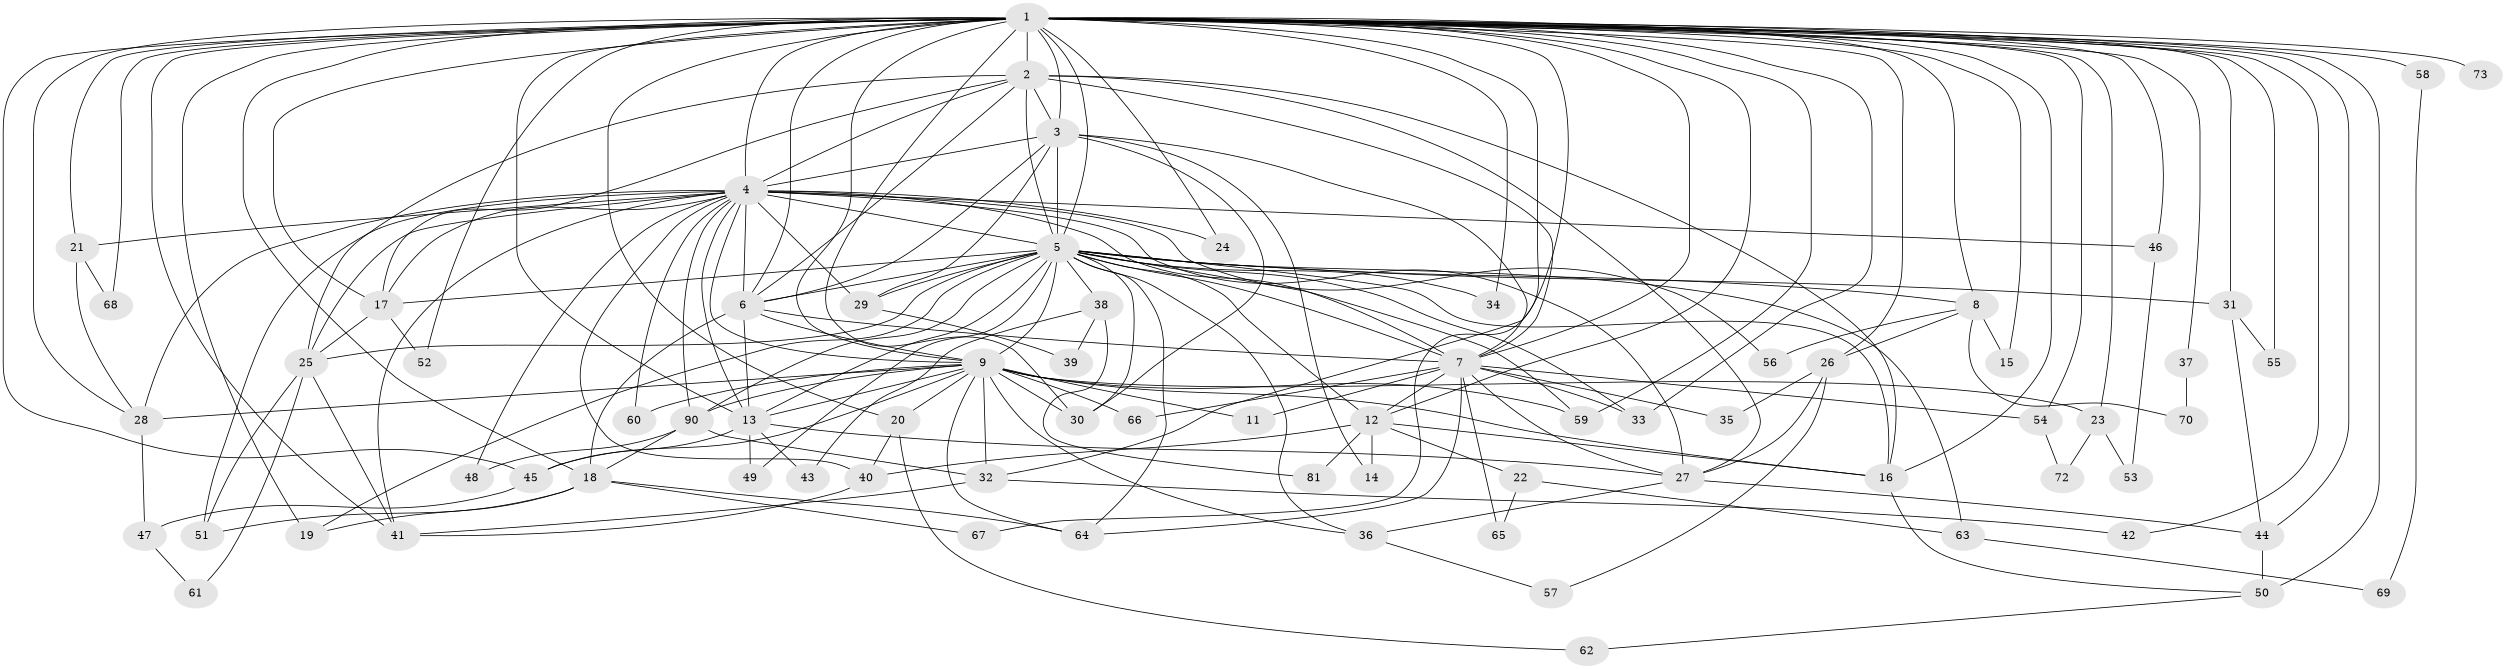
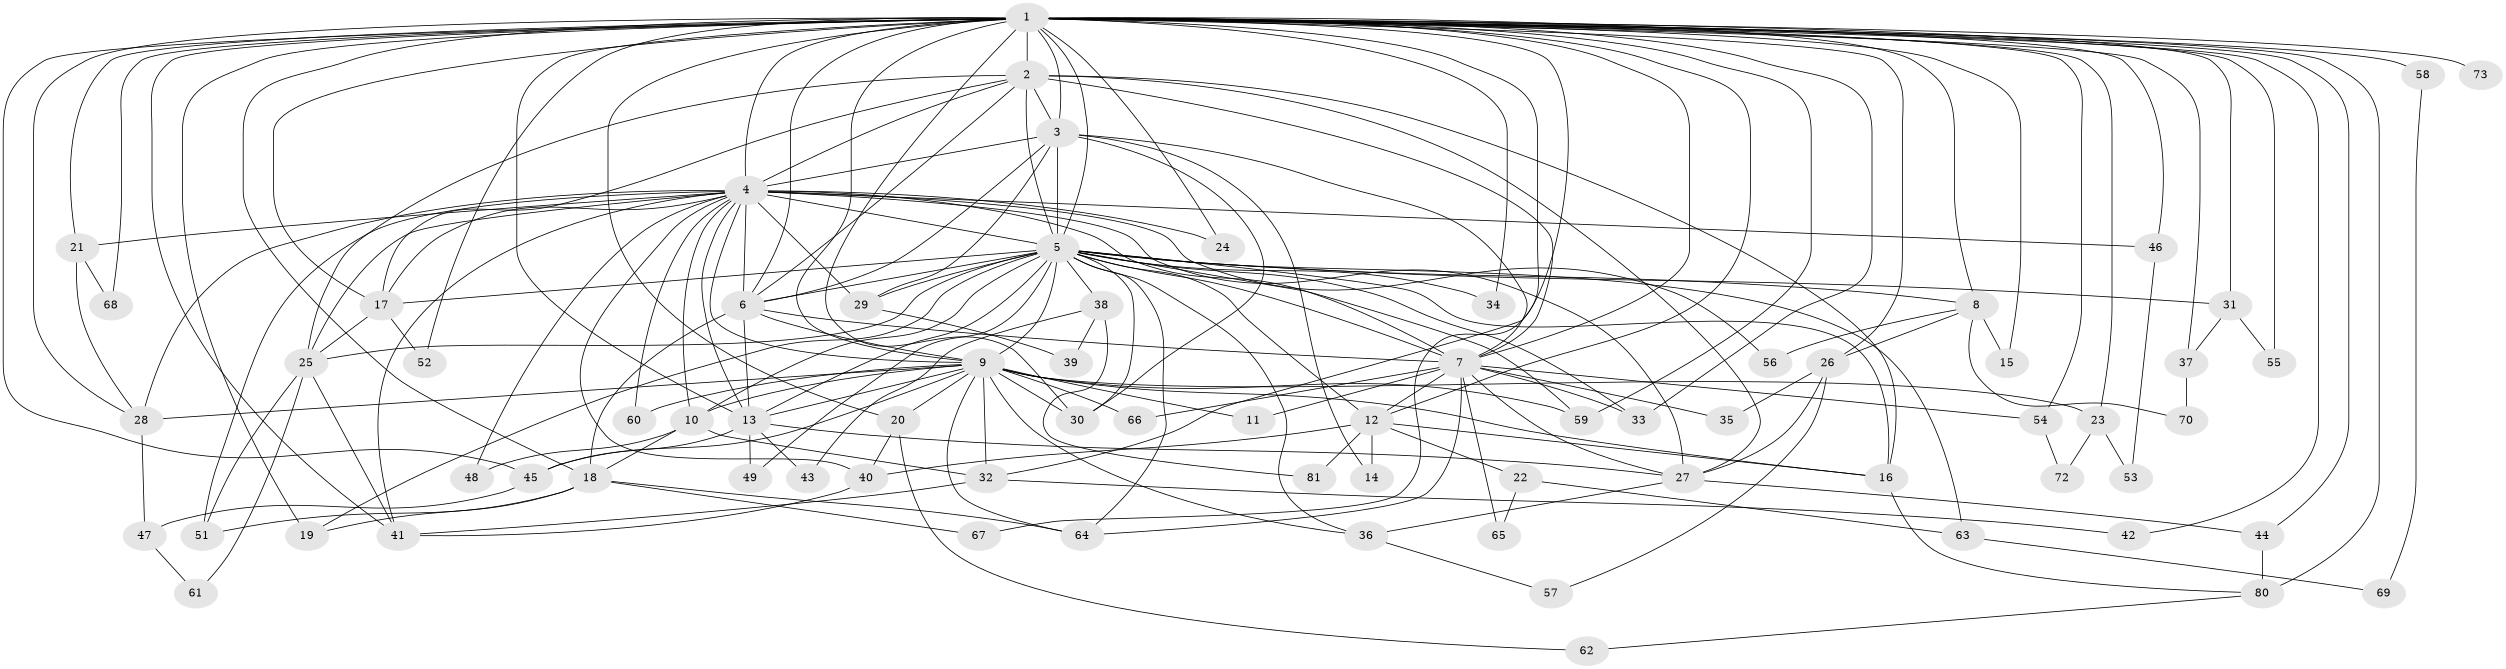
(1921, 48) -> none
(692, 421) -> (692, 421)
(2246, 421) -> (2208, 334)
(2262, 594) -> (2262, 594)
